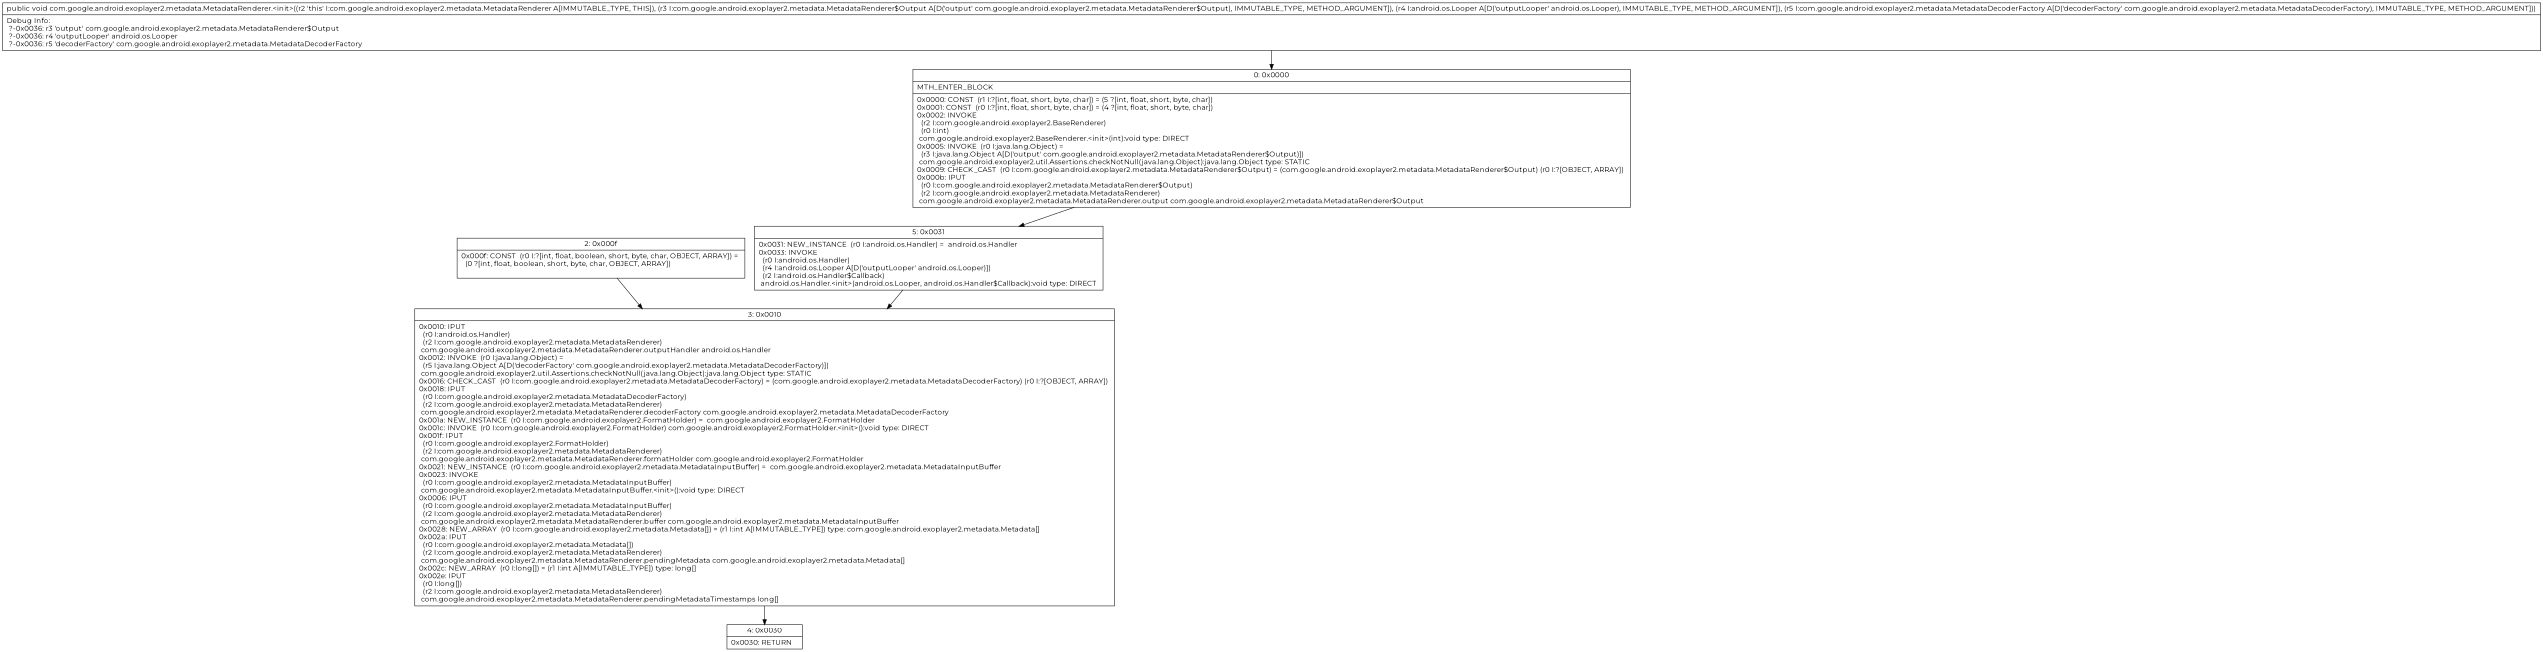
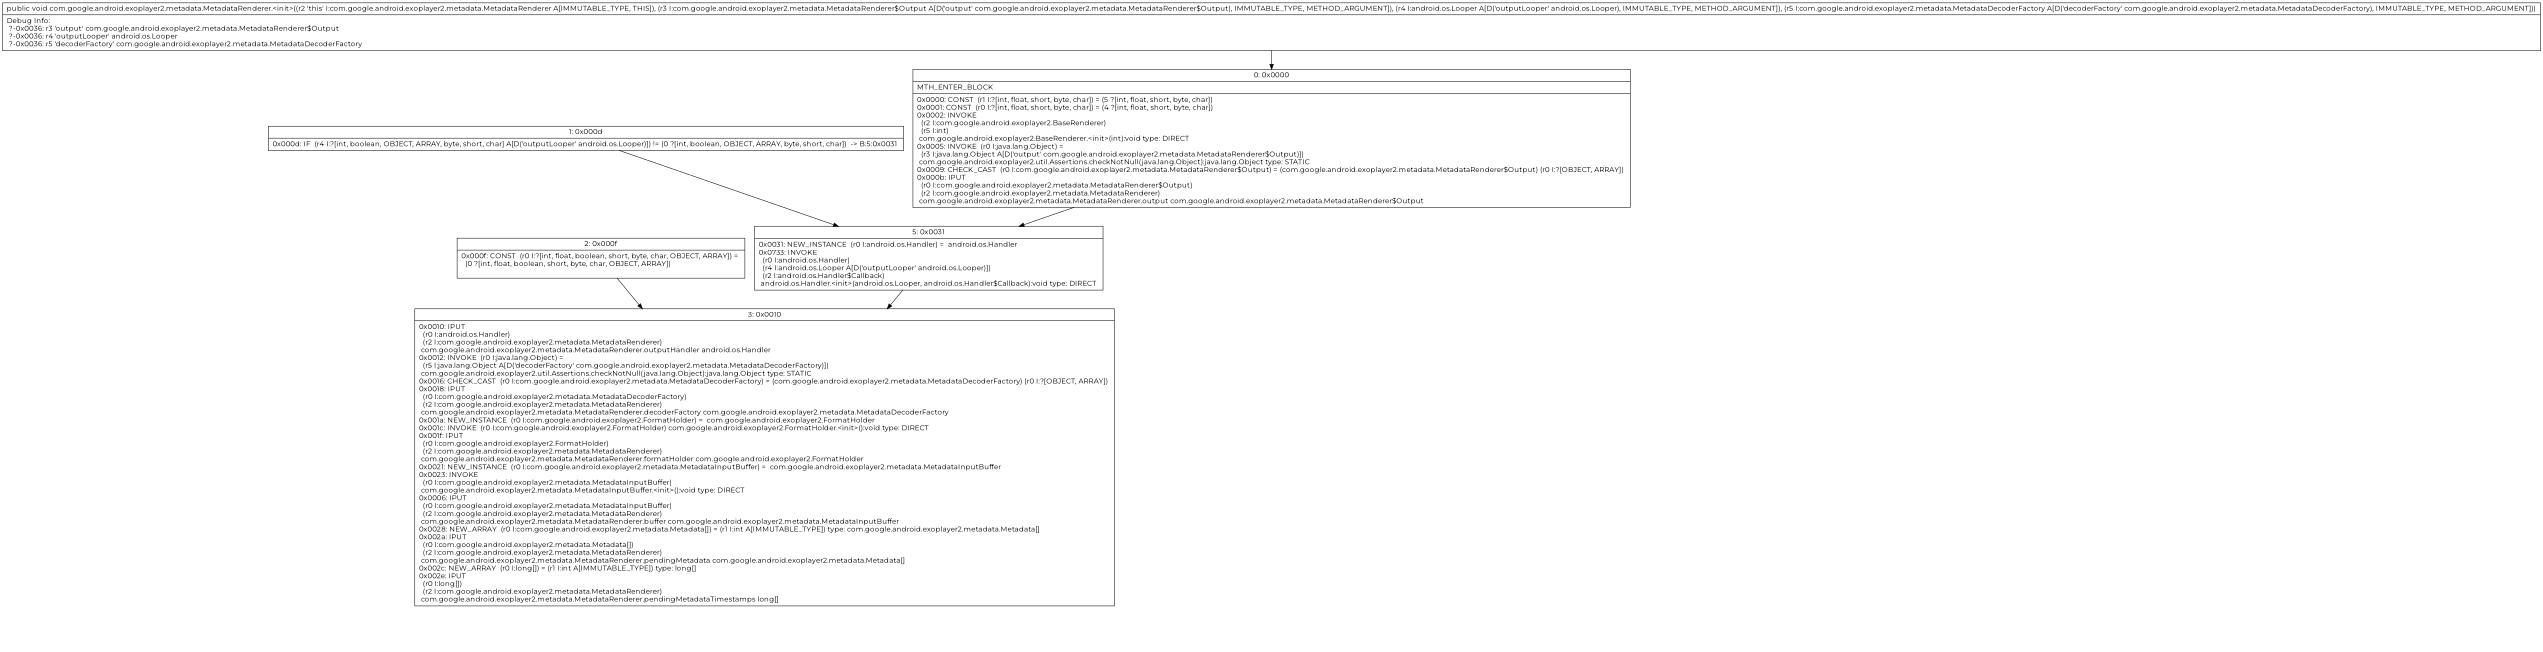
(933, 131) -> (933, 131)
none -> (586, 138)
(790, 252) -> (790, 252)
(765, 637) -> none
